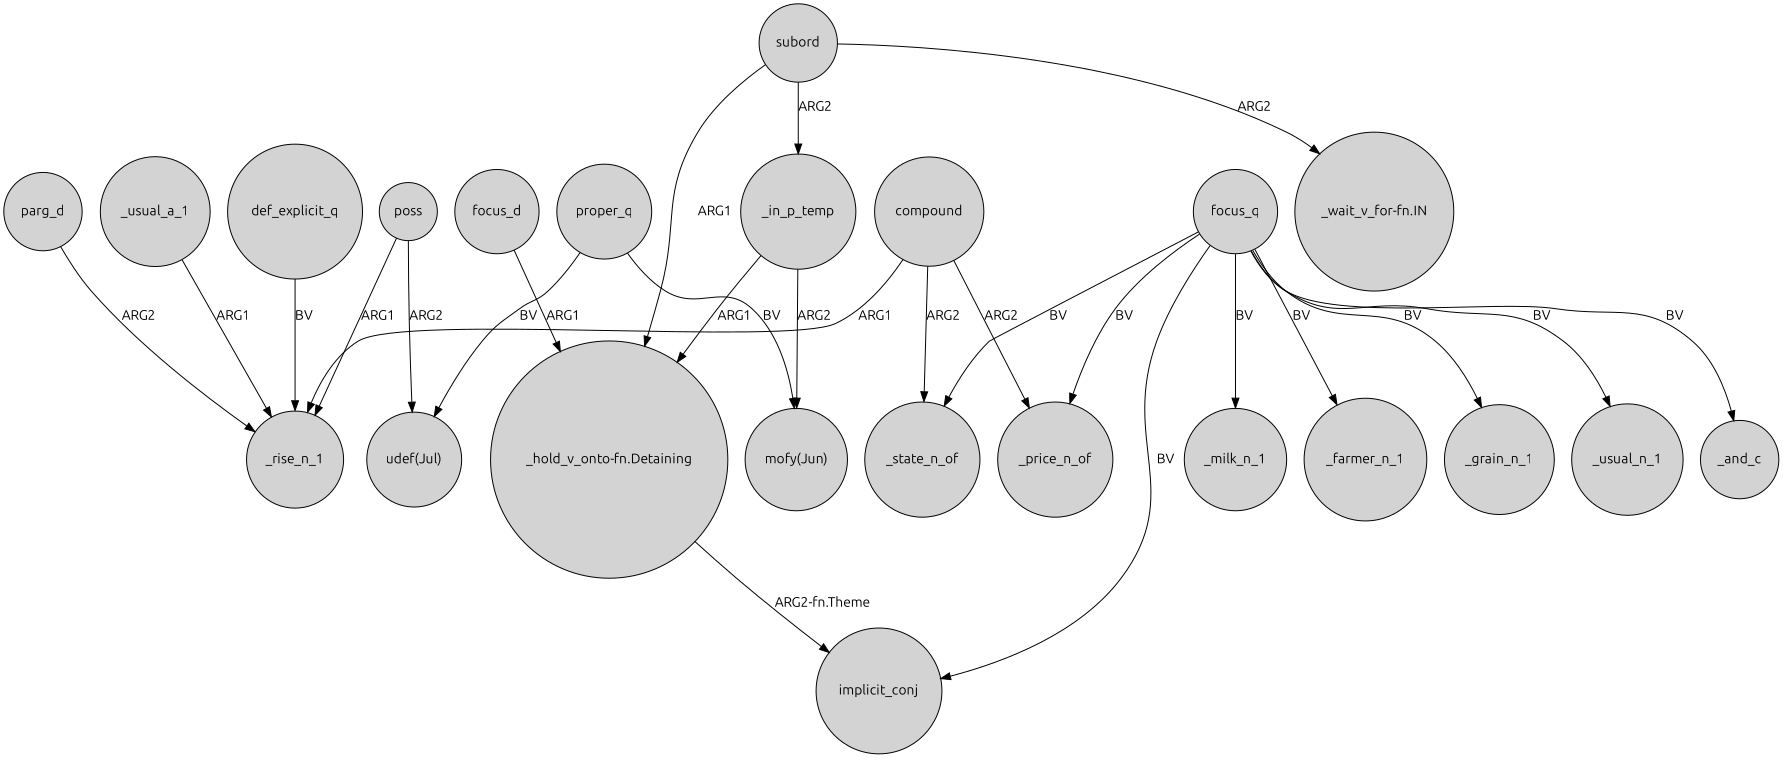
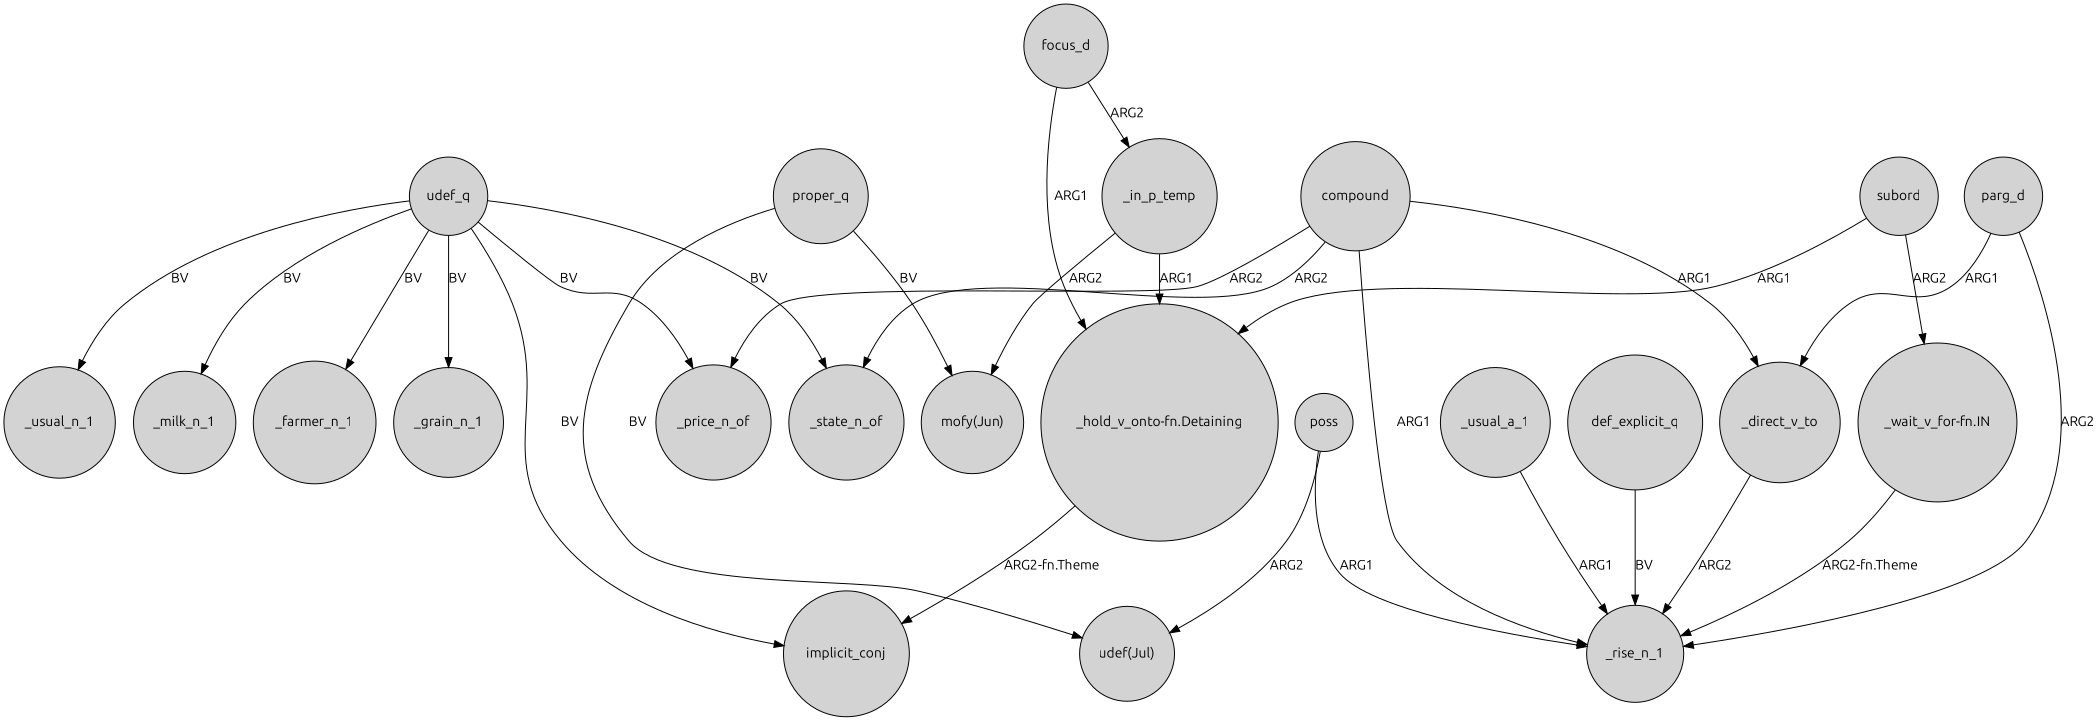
(798, 113) -> (1106, 111)
(1235, 212) -> (449, 196)
none -> (1780, 422)
(1740, 460) -> none
none -> (1802, 575)
